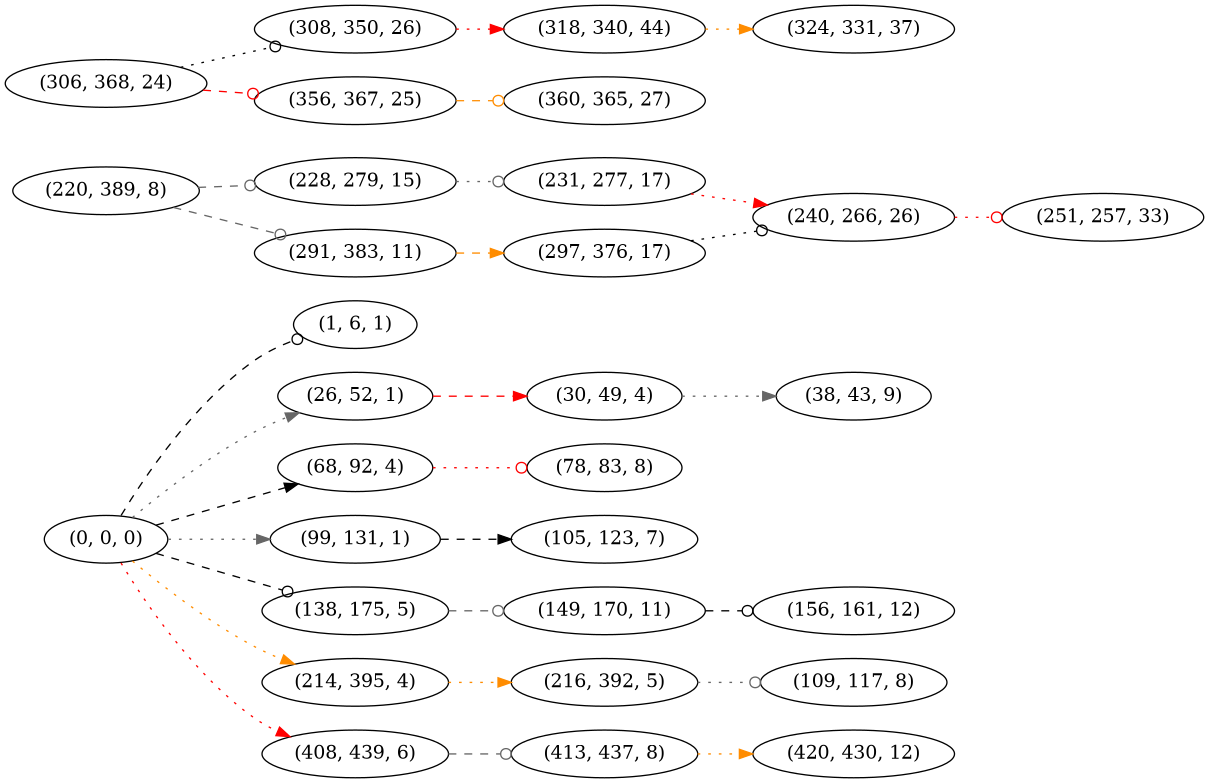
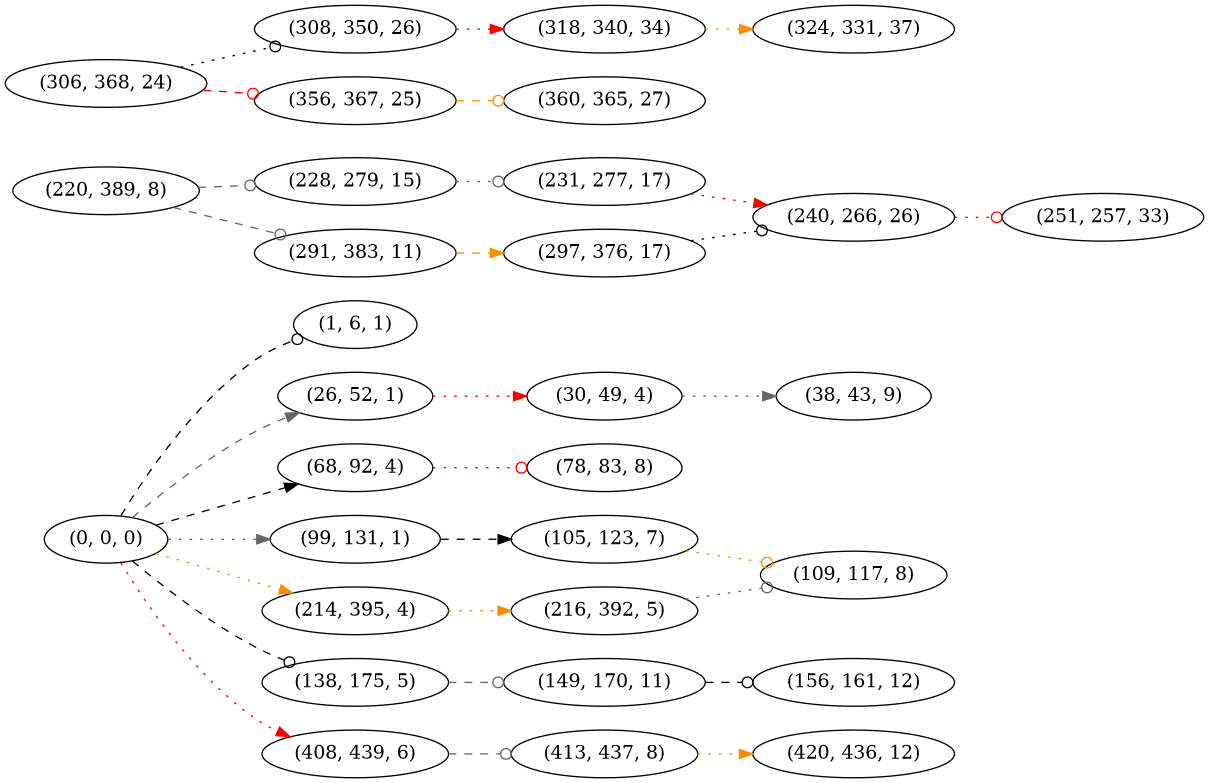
(604, 29) -> (604, 29)
(473, 396) -> (473, 396)
(206, 462) -> (206, 462)
none -> (724, 556)
(854, 754) -> (854, 754)
